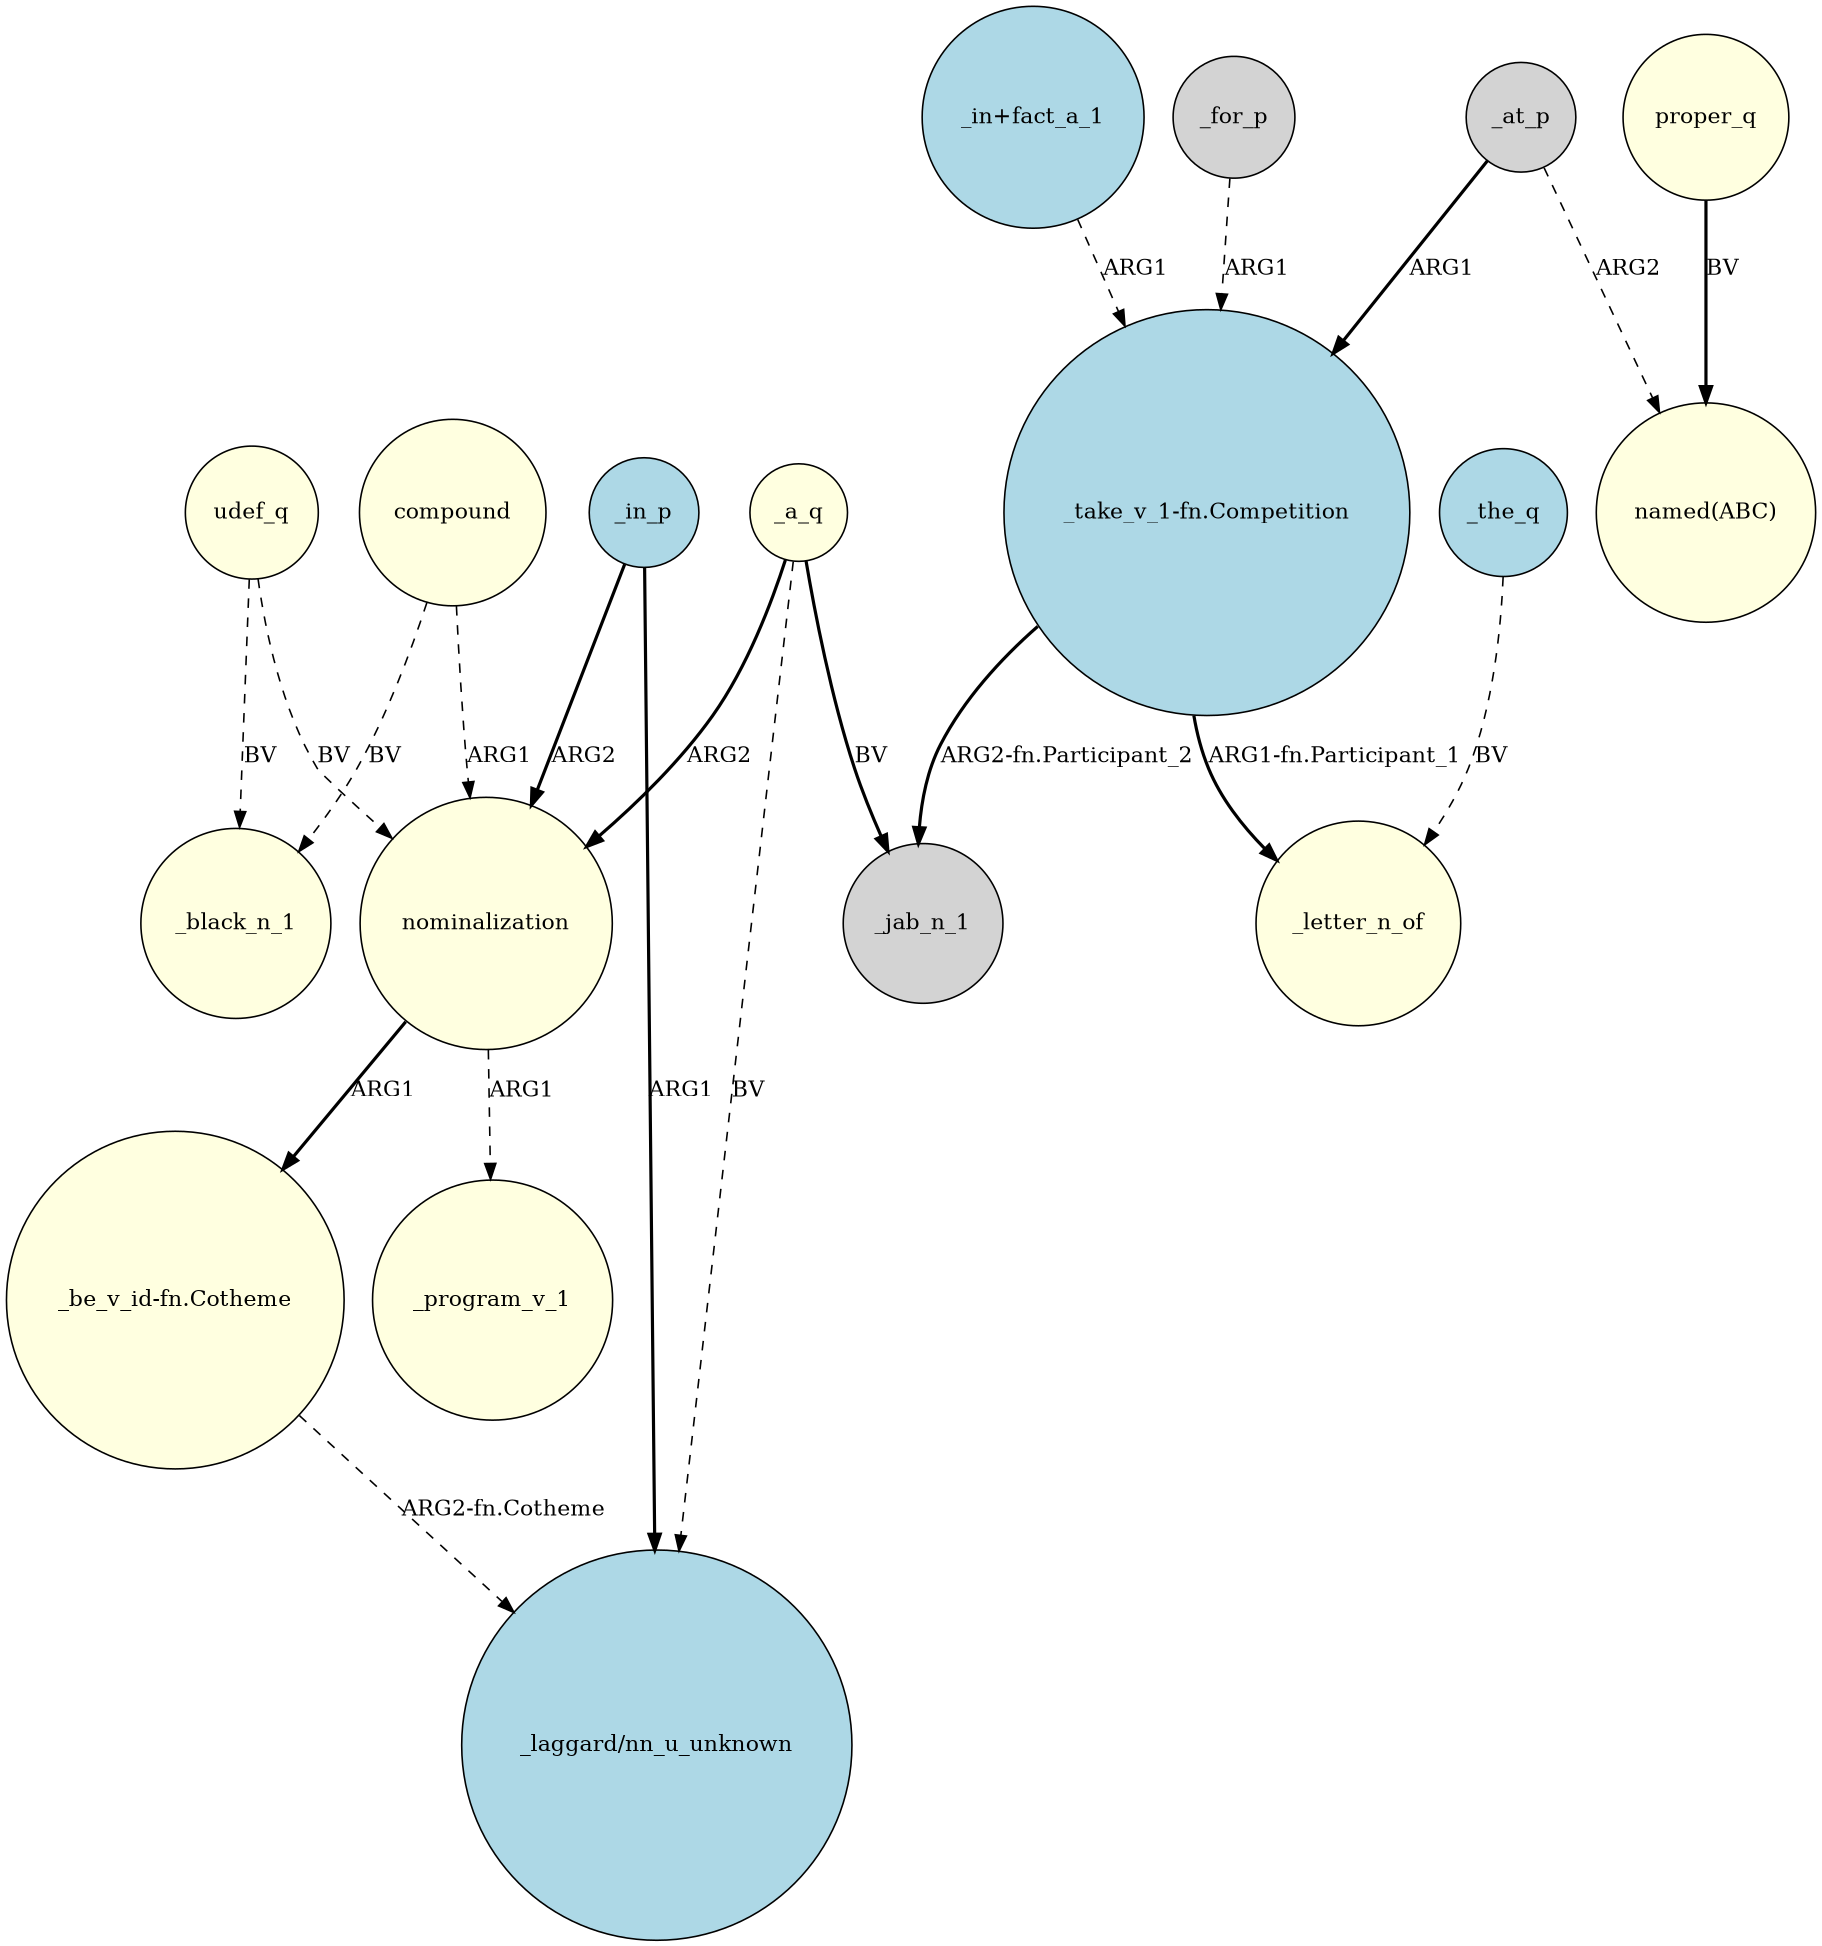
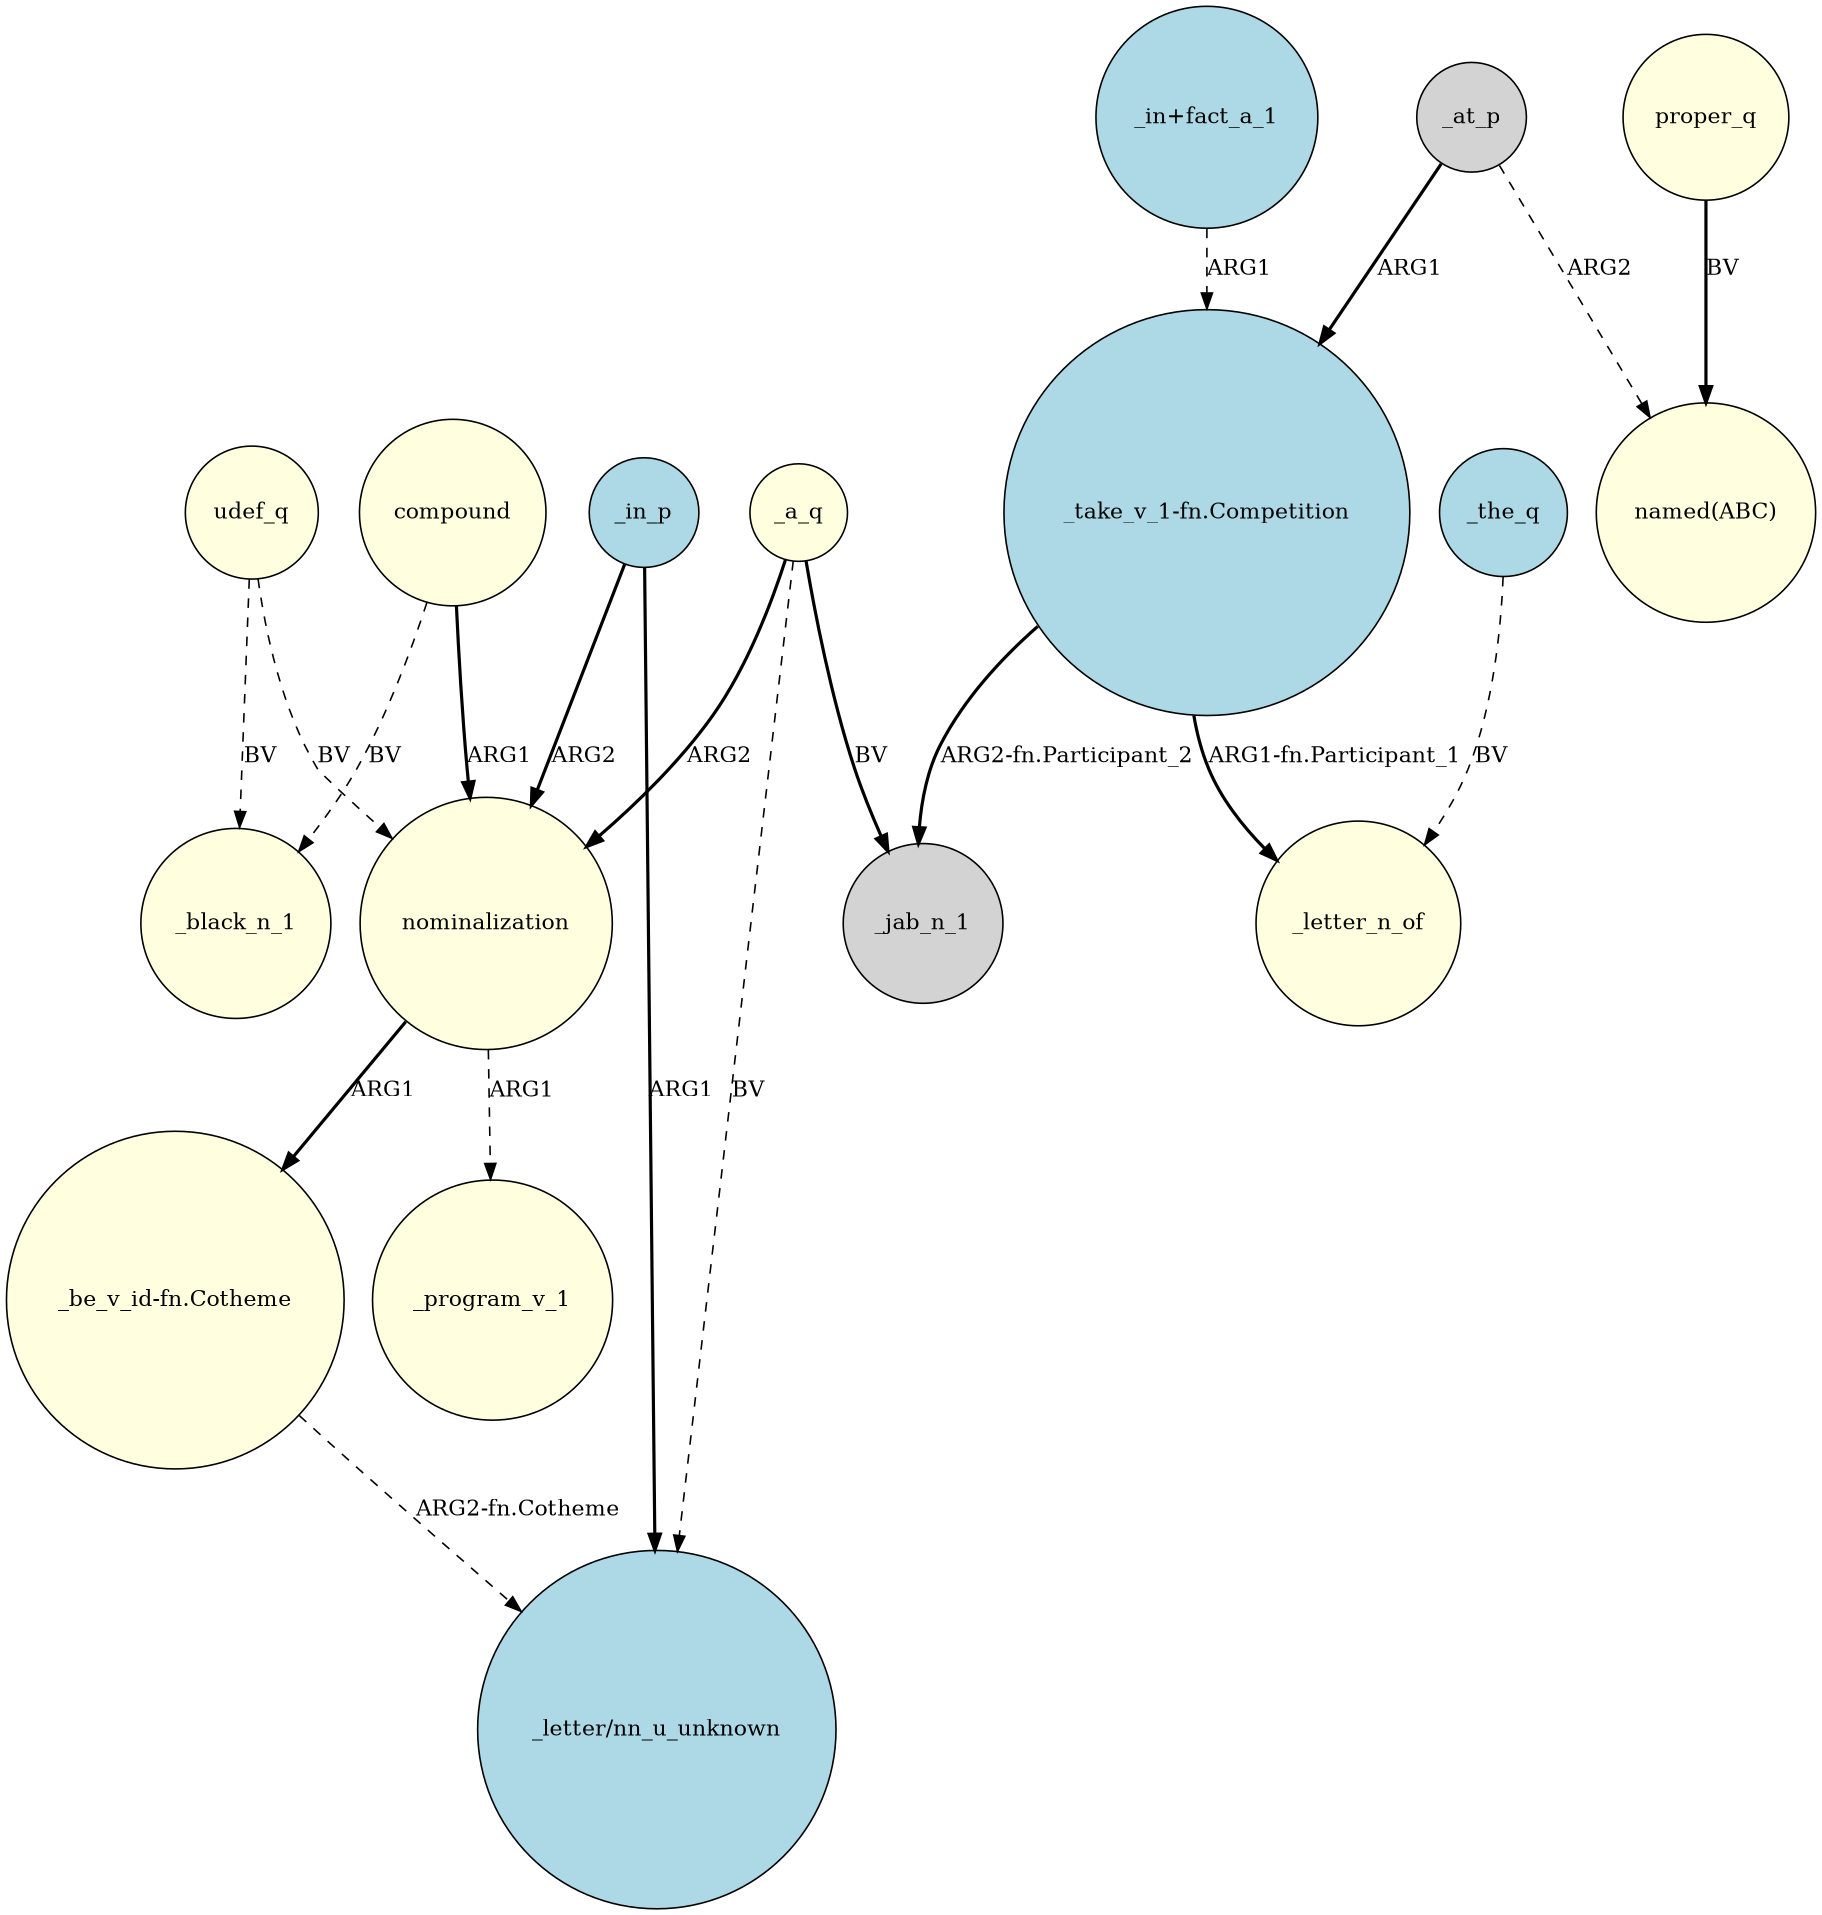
(1234, 117) -> none
(461, 694) -> (461, 694)
(657, 1745) -> (657, 1730)
